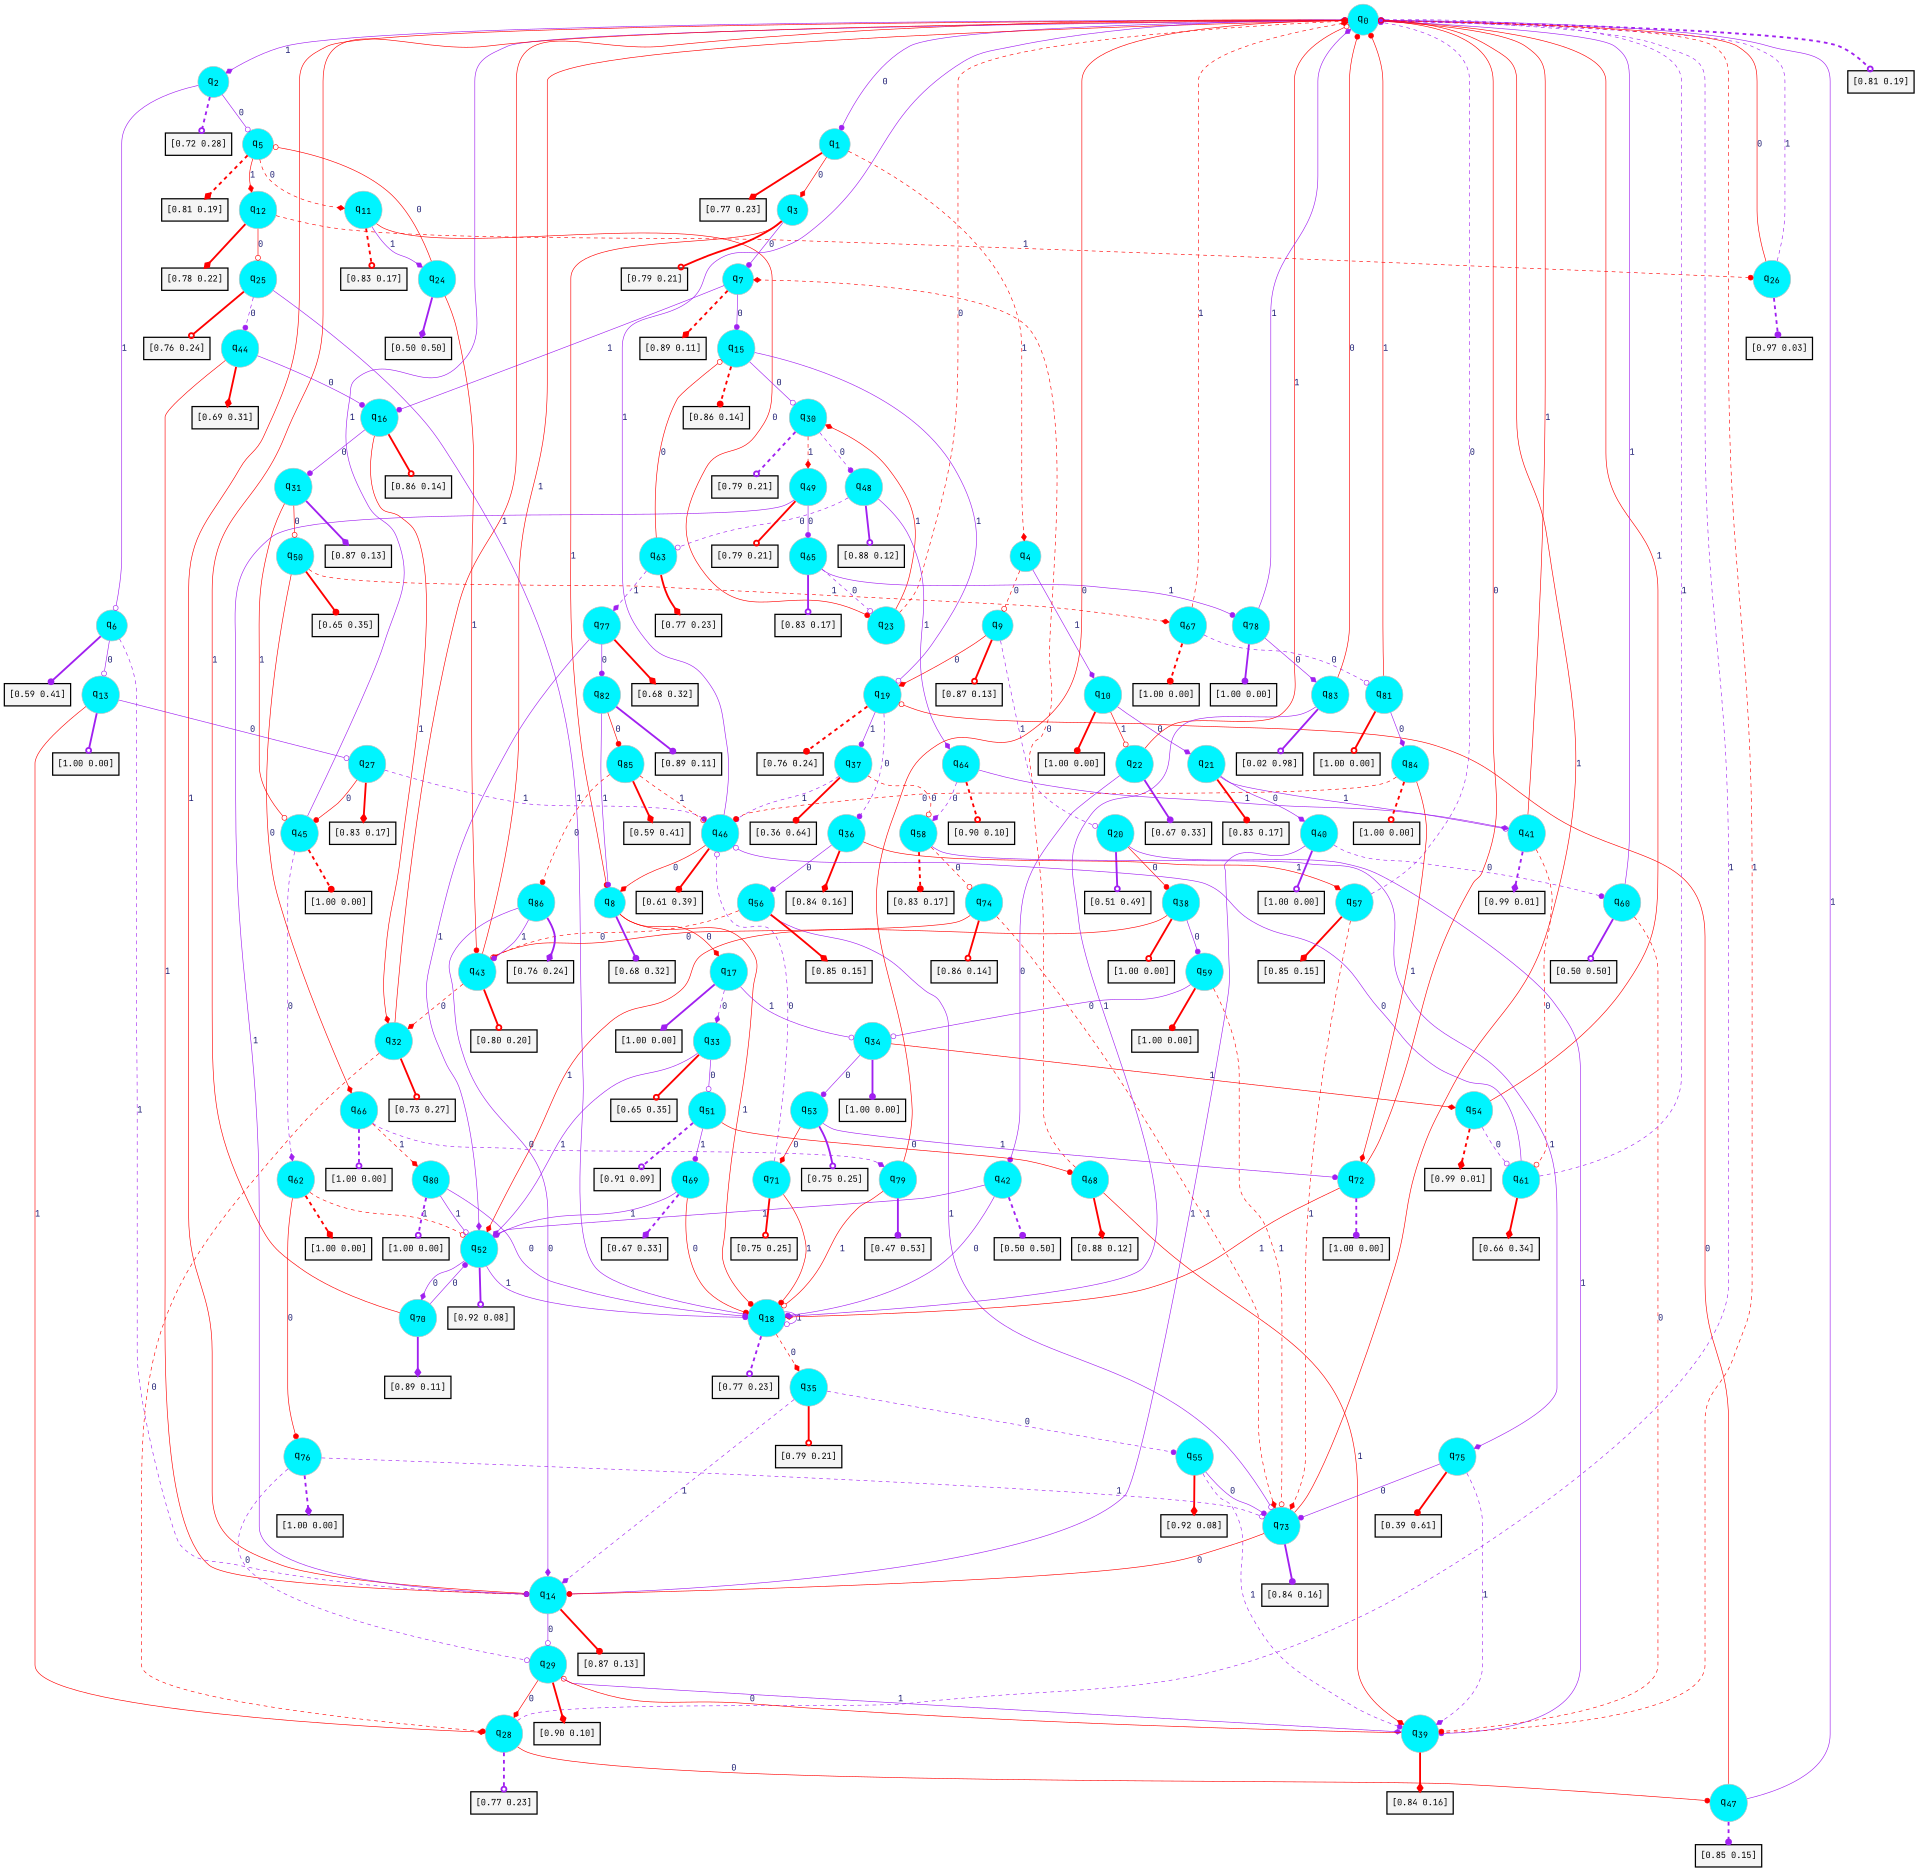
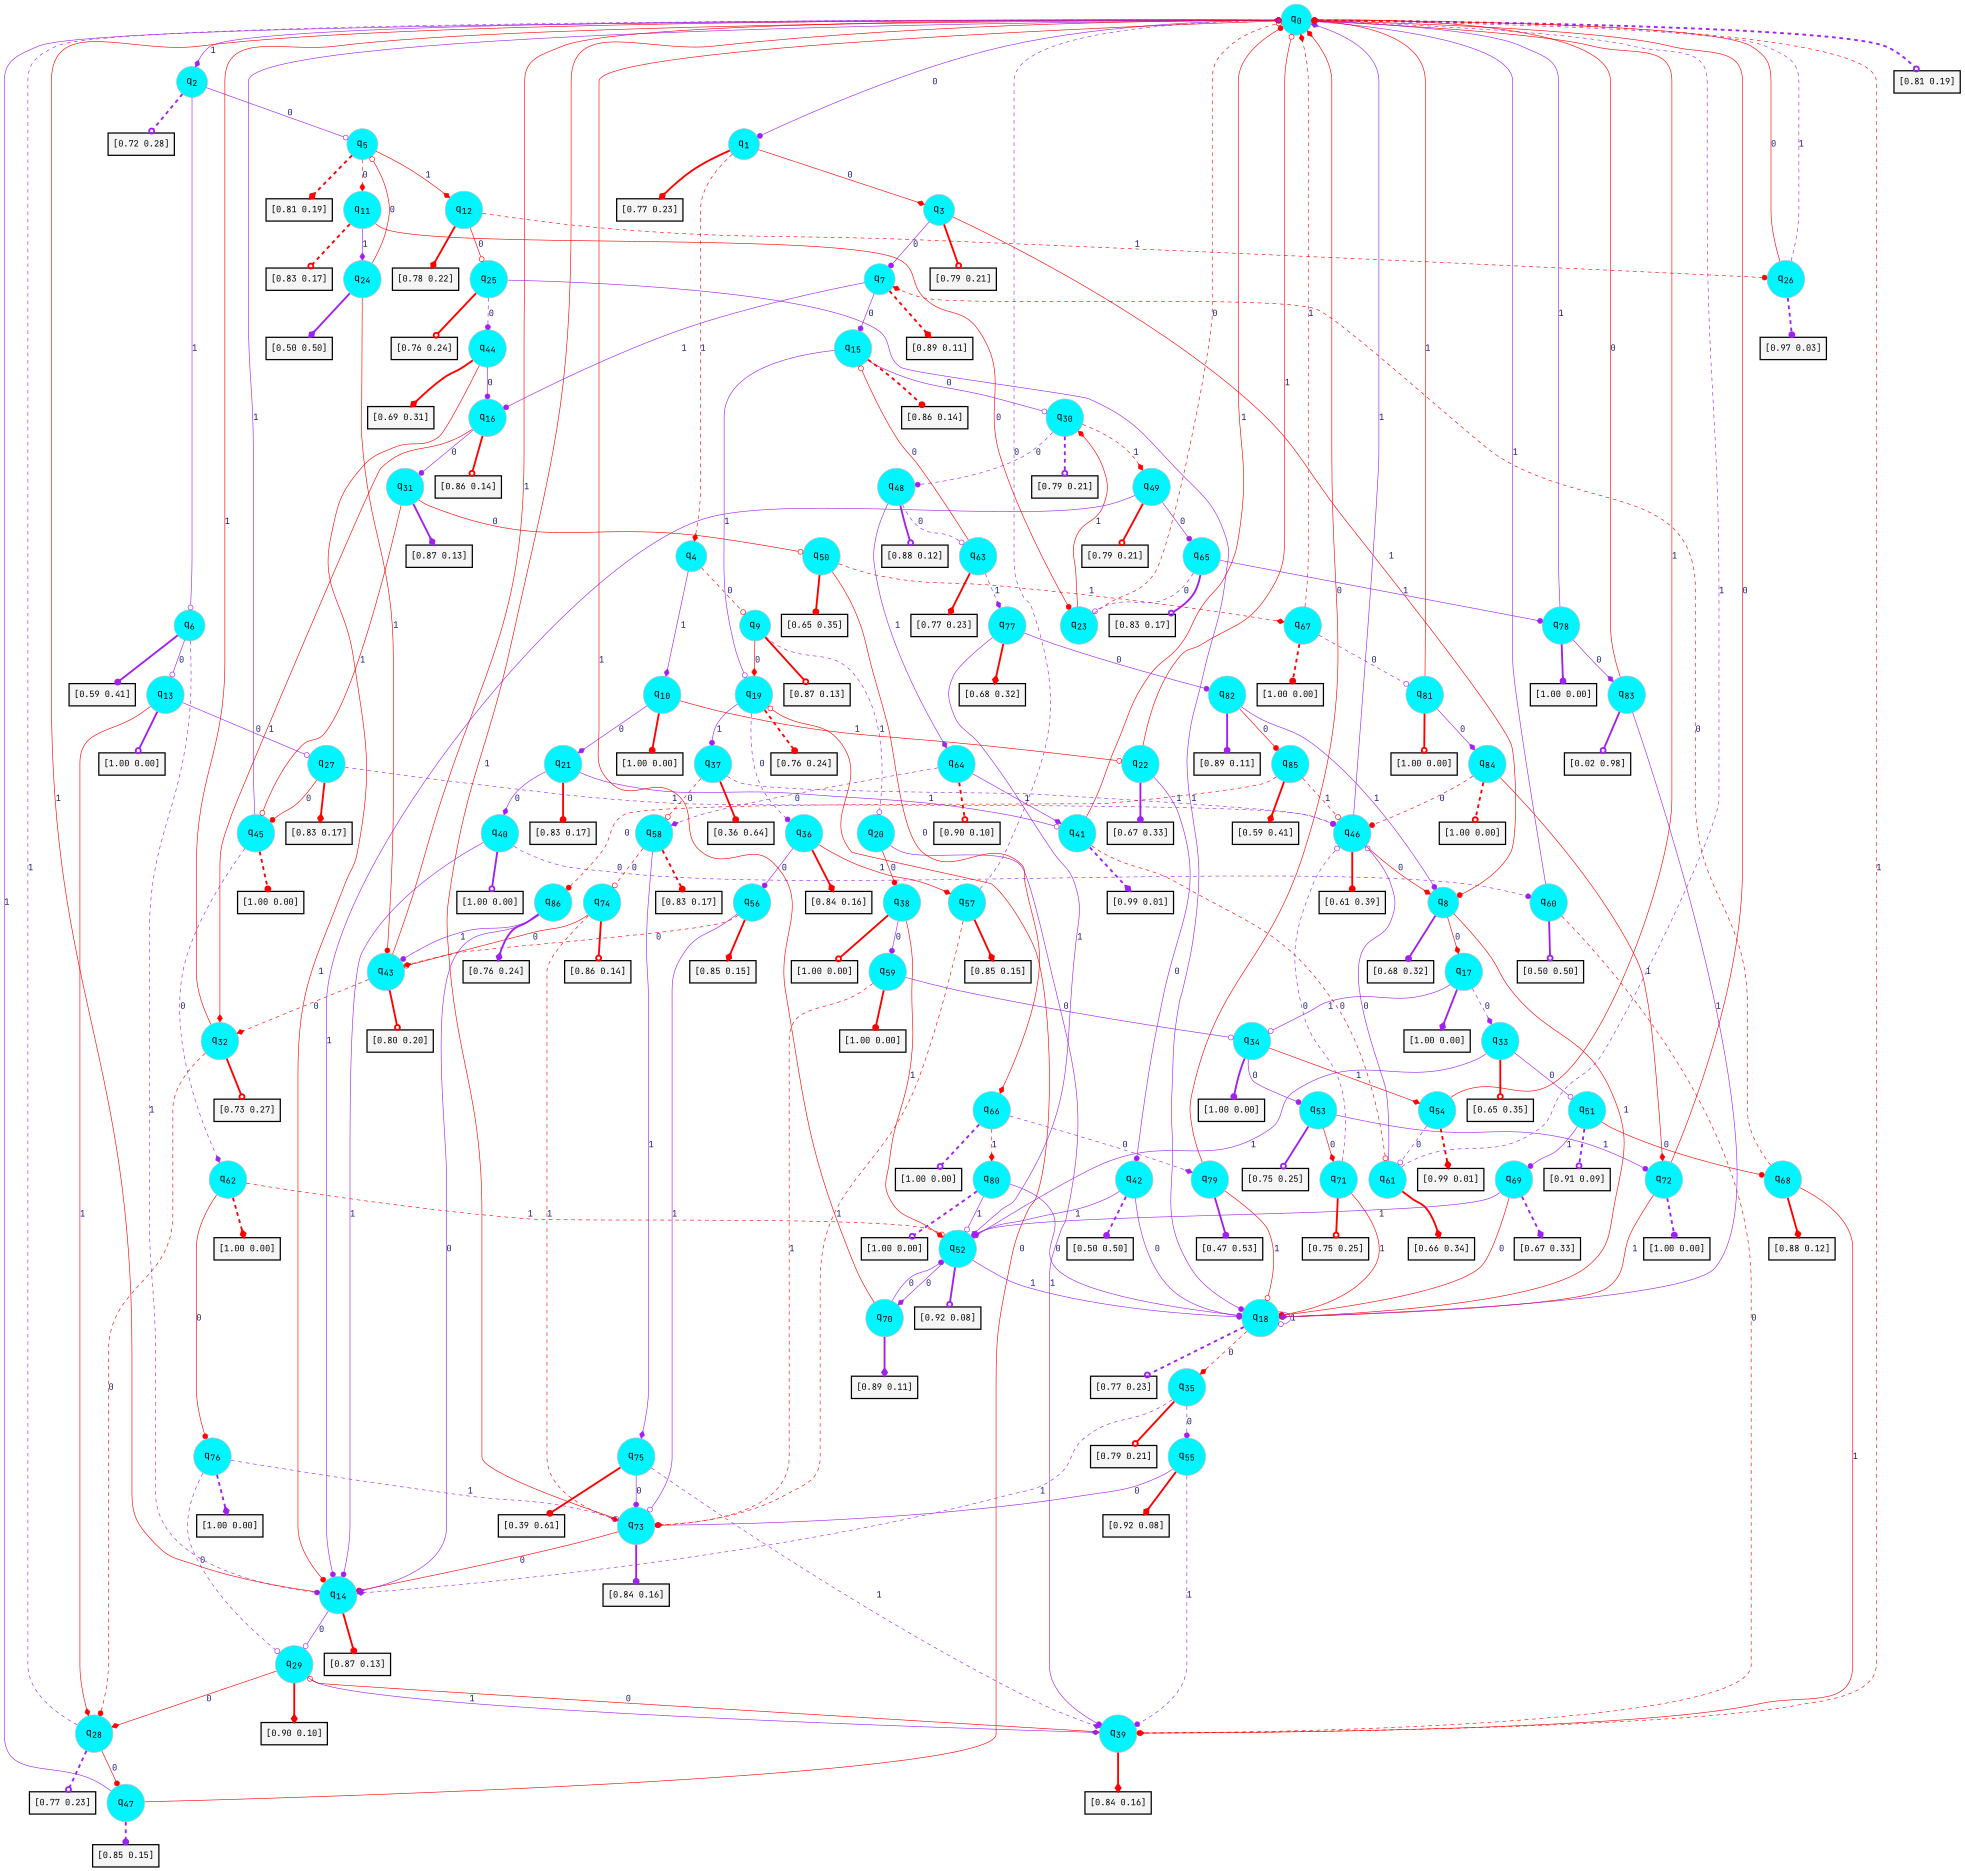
(1118, 903) -> none
